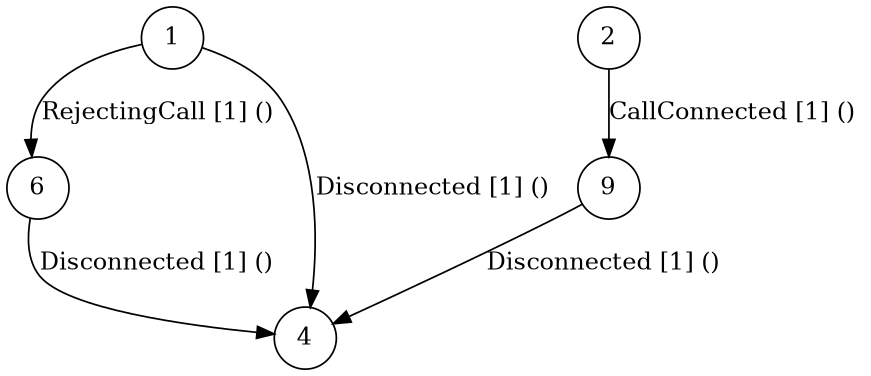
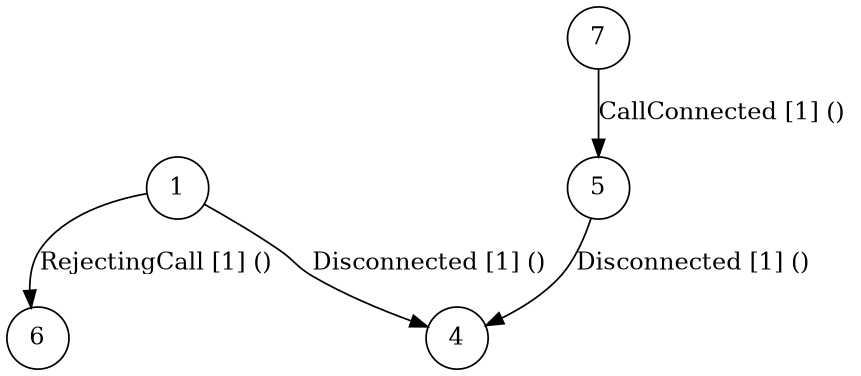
(609, 38) -> (599, 38)
(609, 188) -> (599, 188)
(115, 310) -> none
